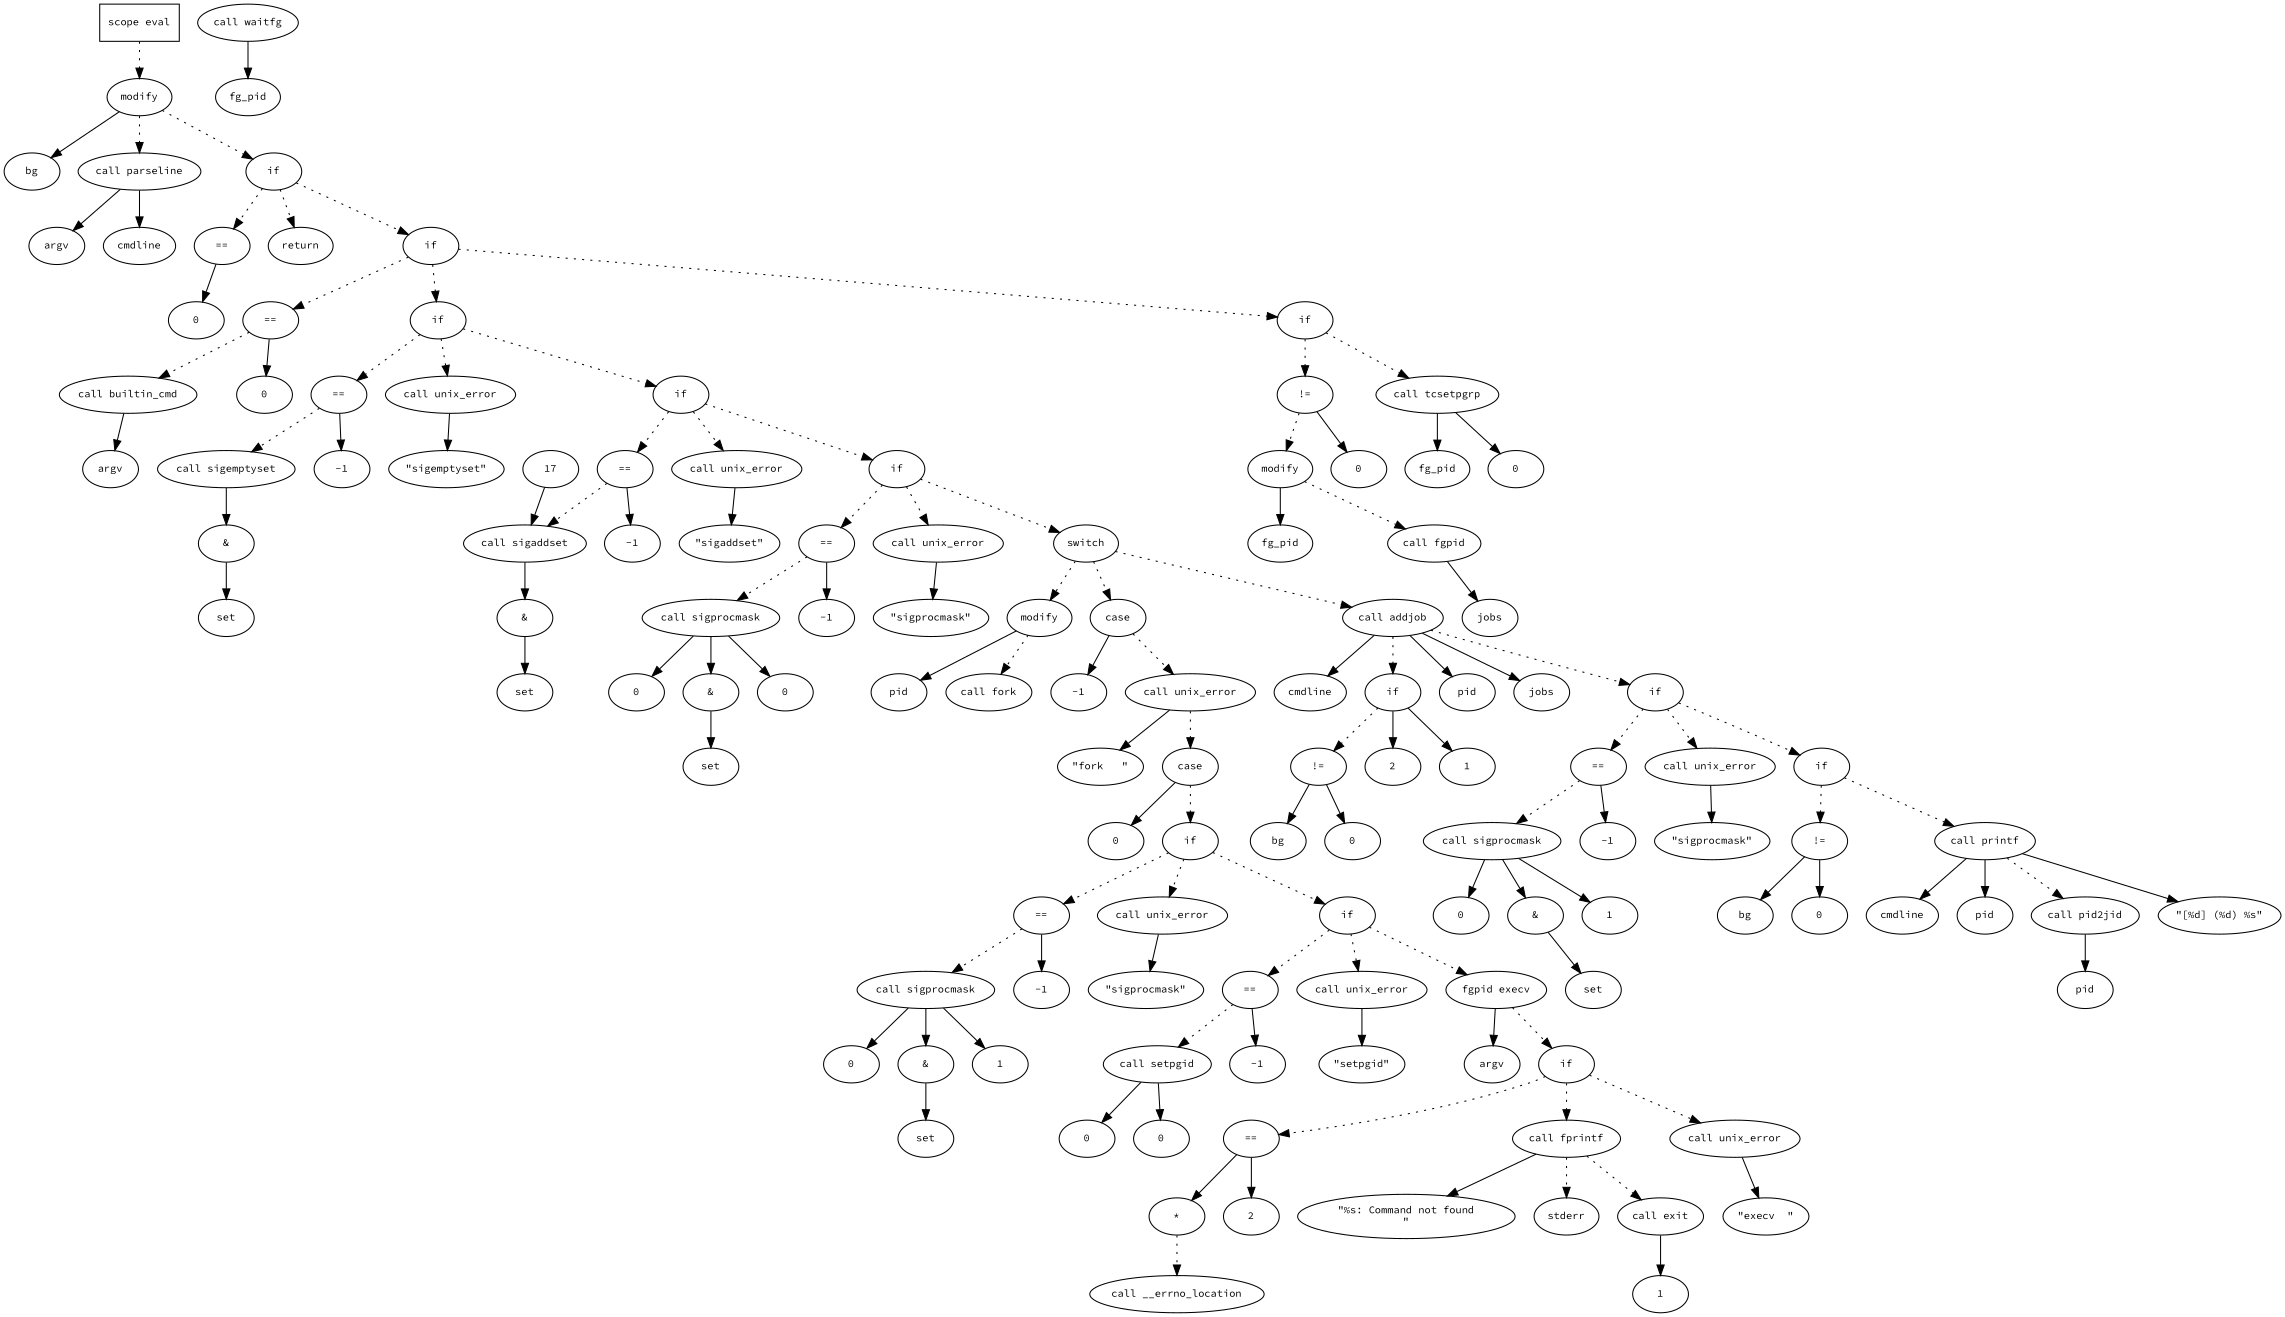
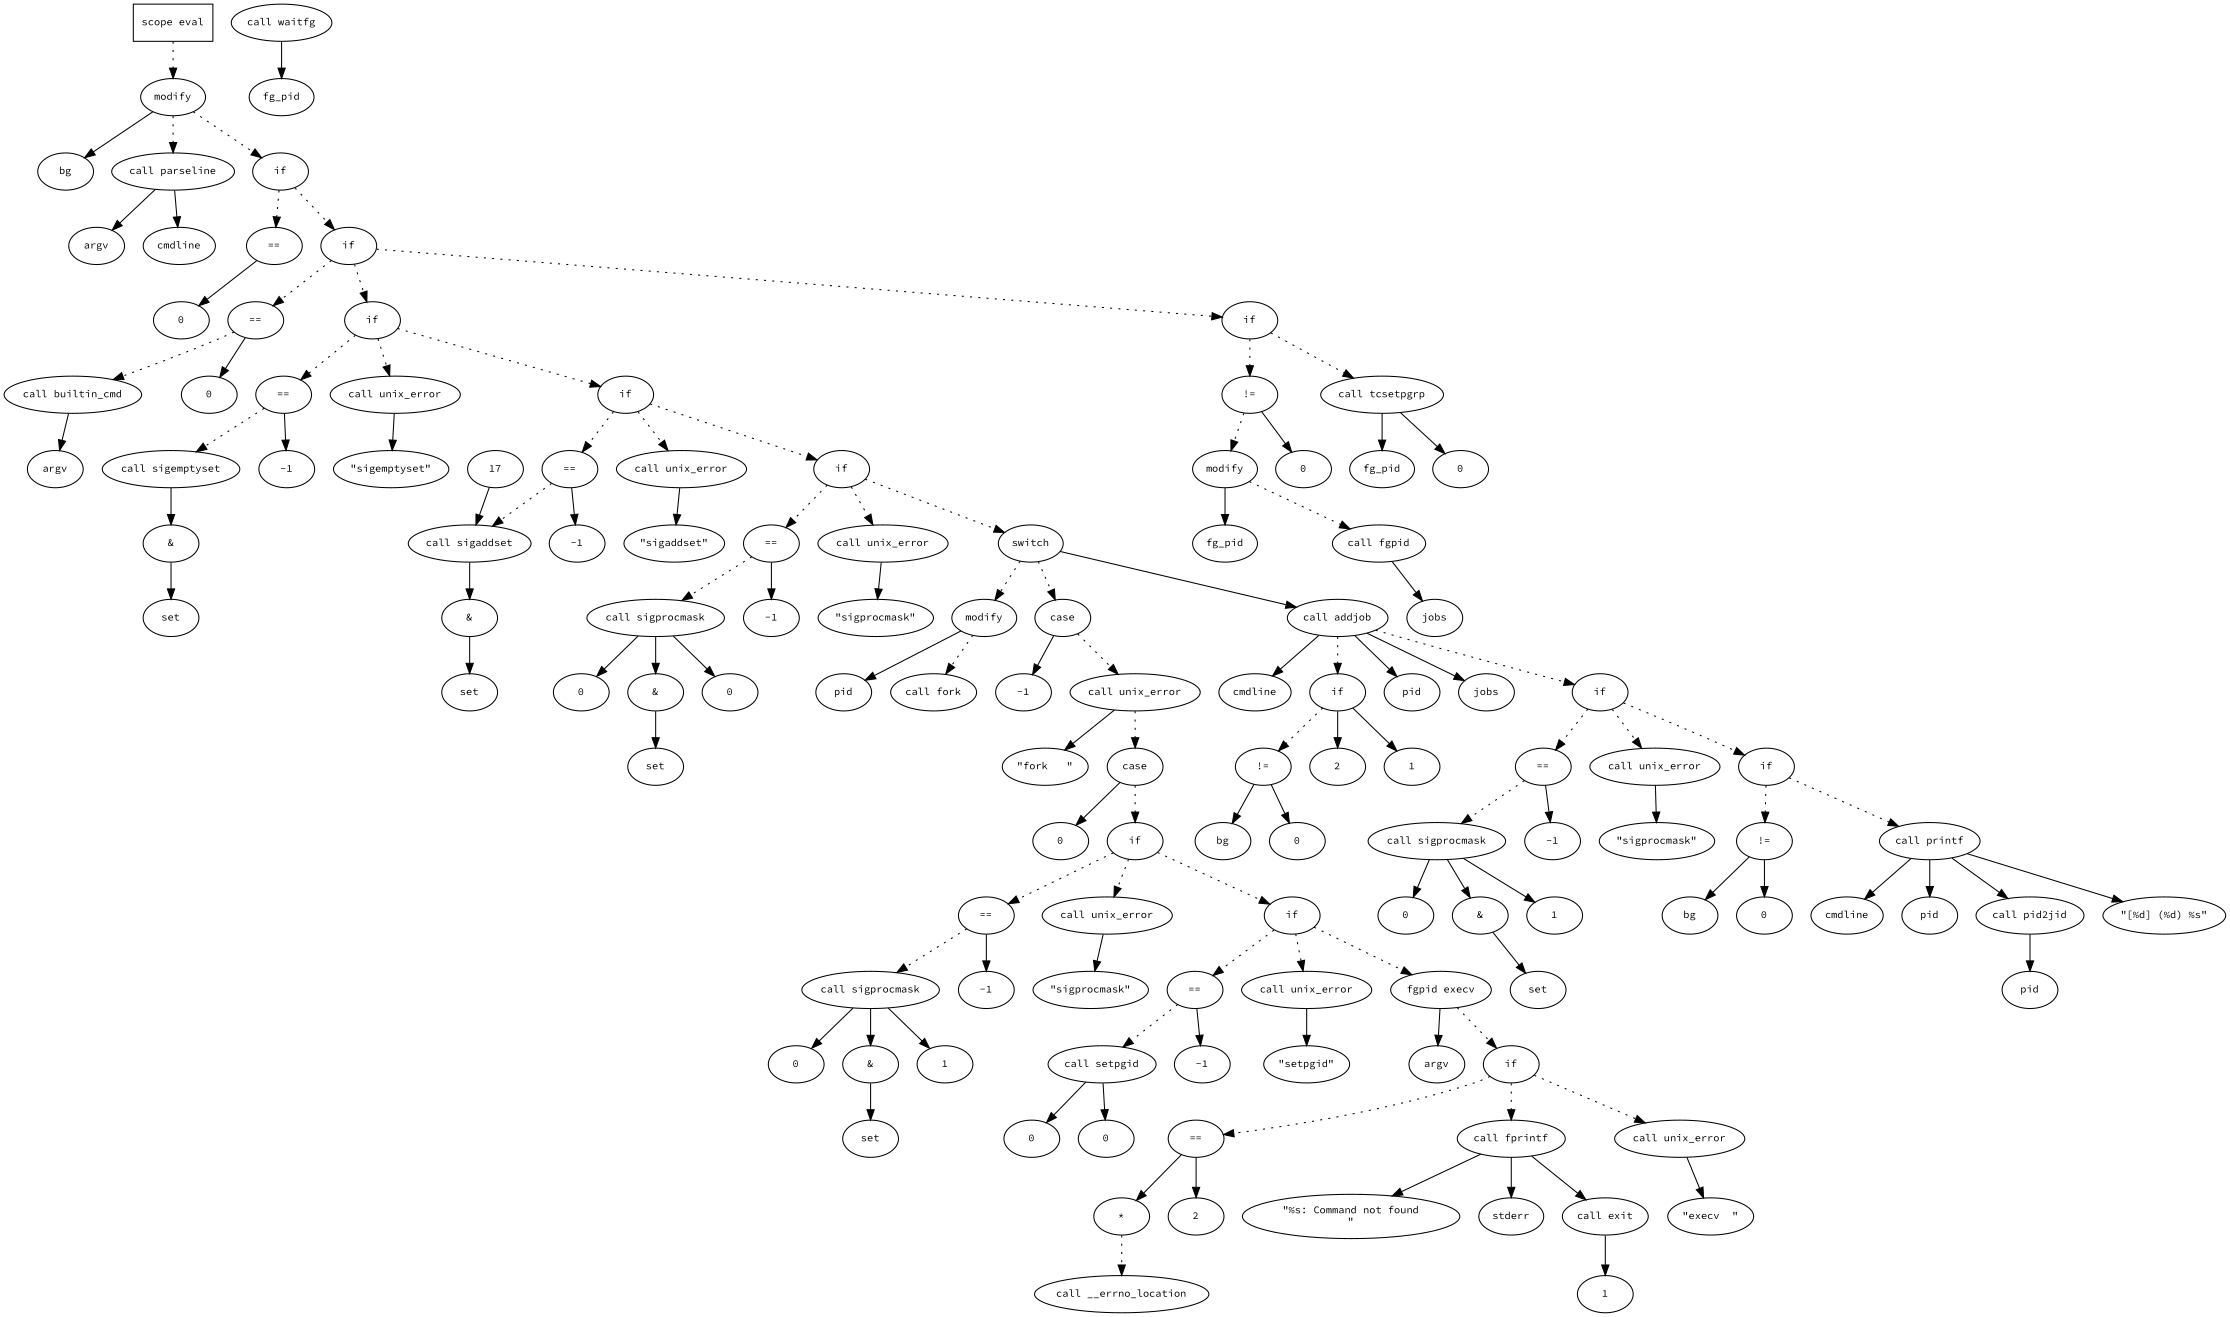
(301, 246) -> none
(1228, 578) -> (1173, 578)
(2031, 875) -> (1976, 875)
(1567, 1172) -> (1511, 1172)
(1610, 1175) -> (1555, 1175)
